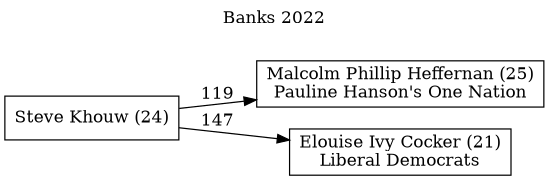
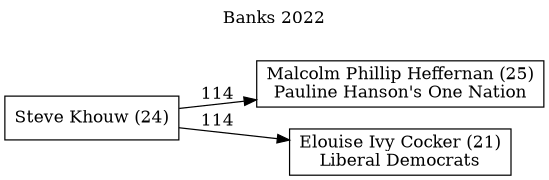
(218, 94) -> (218, 94)
(218, 121) -> (218, 121)
